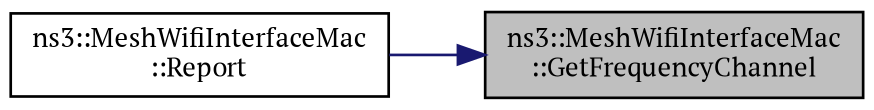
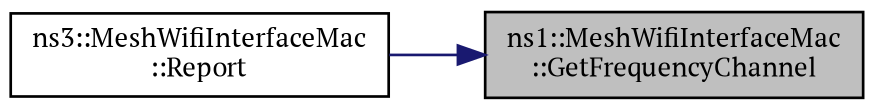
(674, 55) -> (674, 55)
